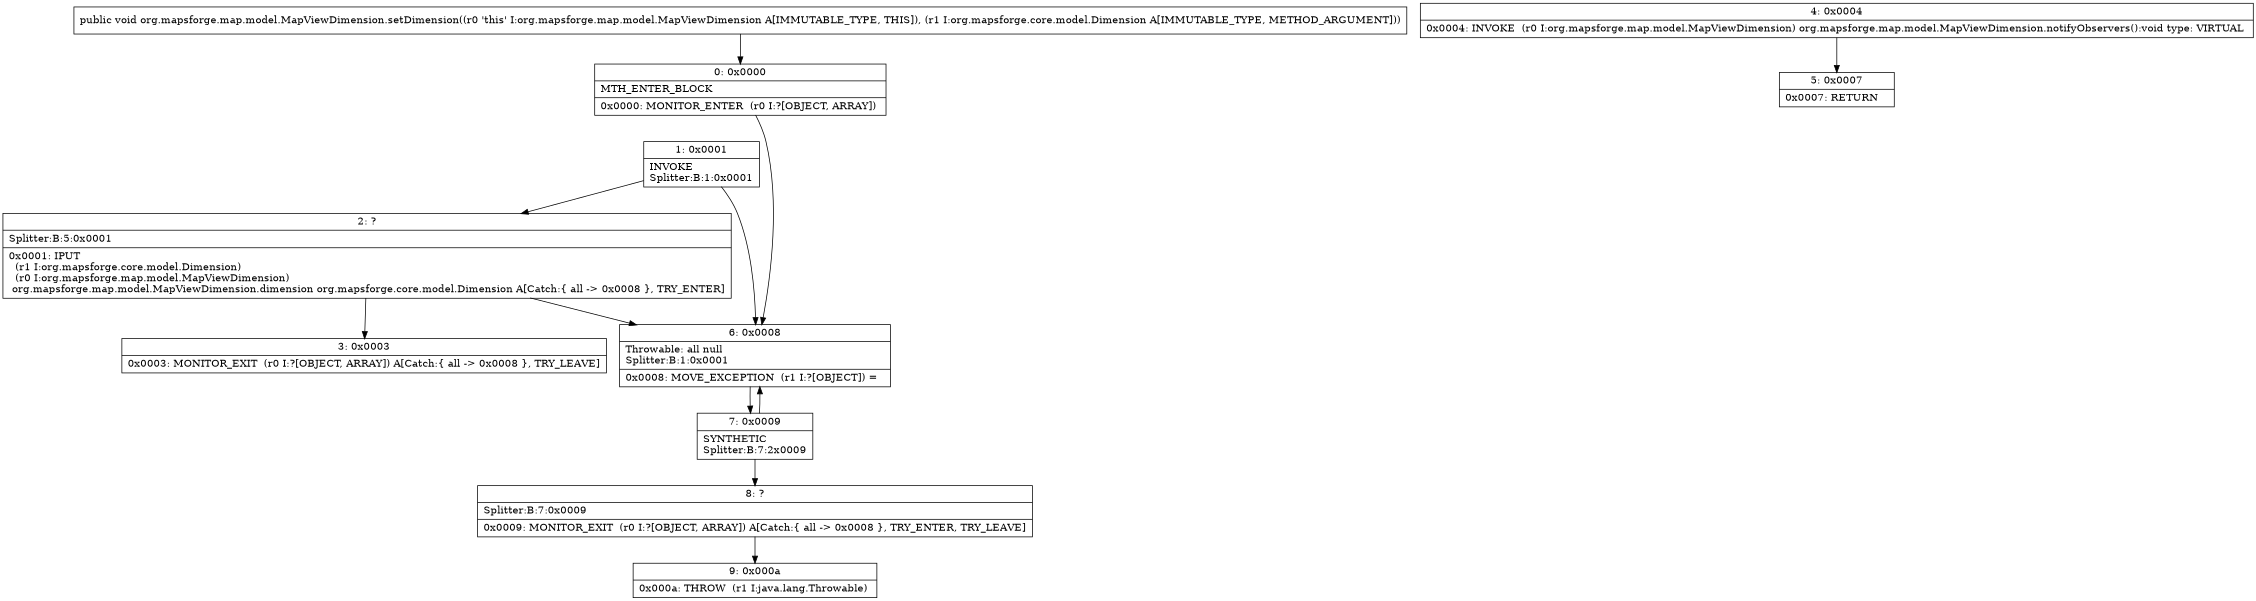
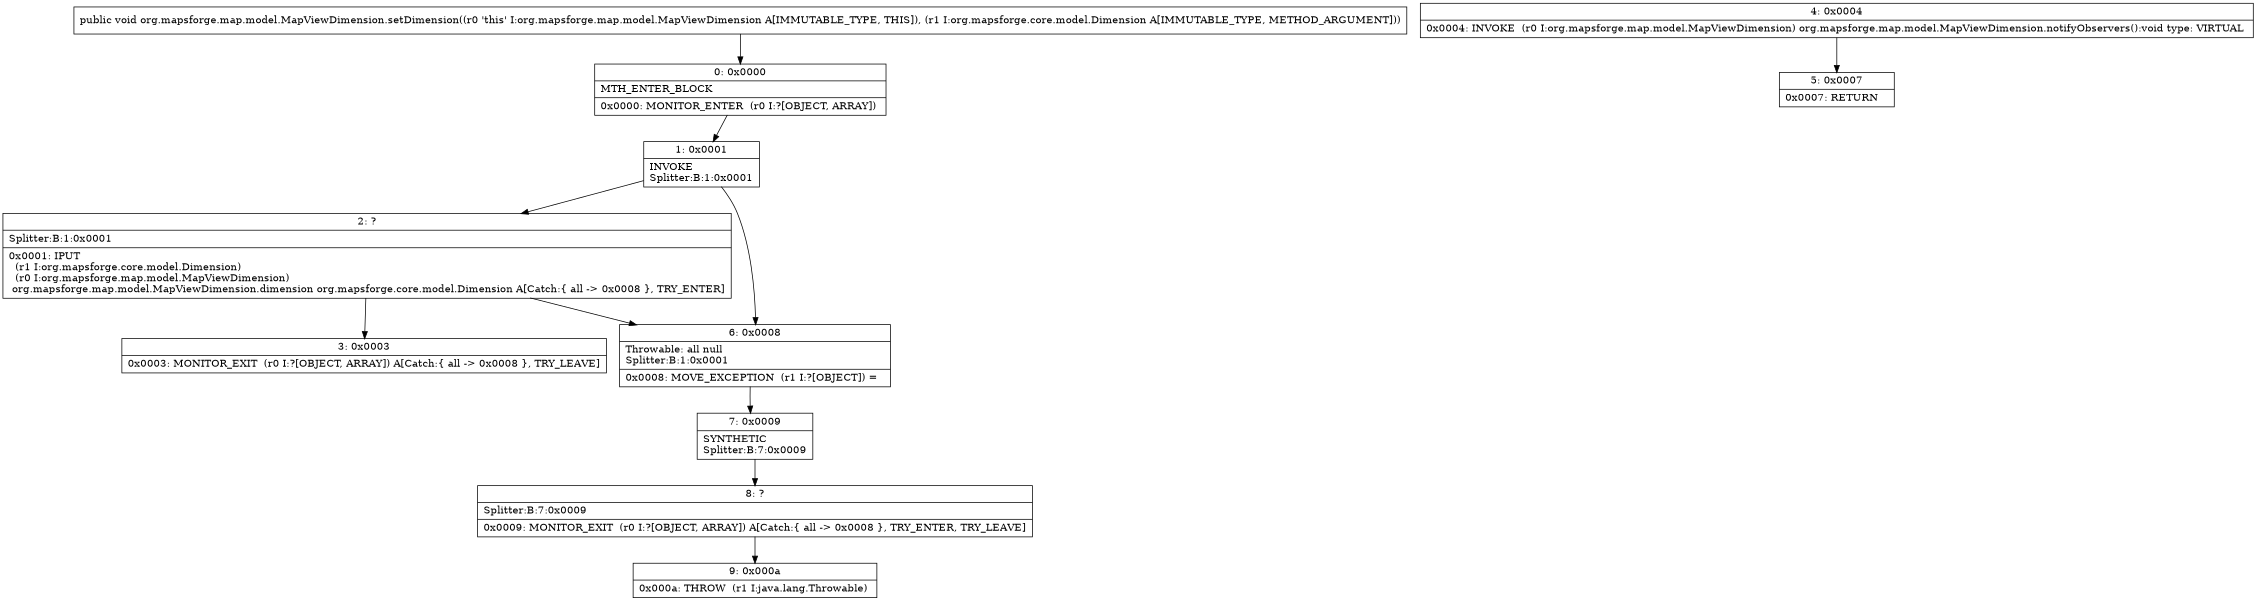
(773, 215) -> (722, 125)
(61, 239) -> (61, 239)
(760, 404) -> none
(755, 450) -> (755, 450)
